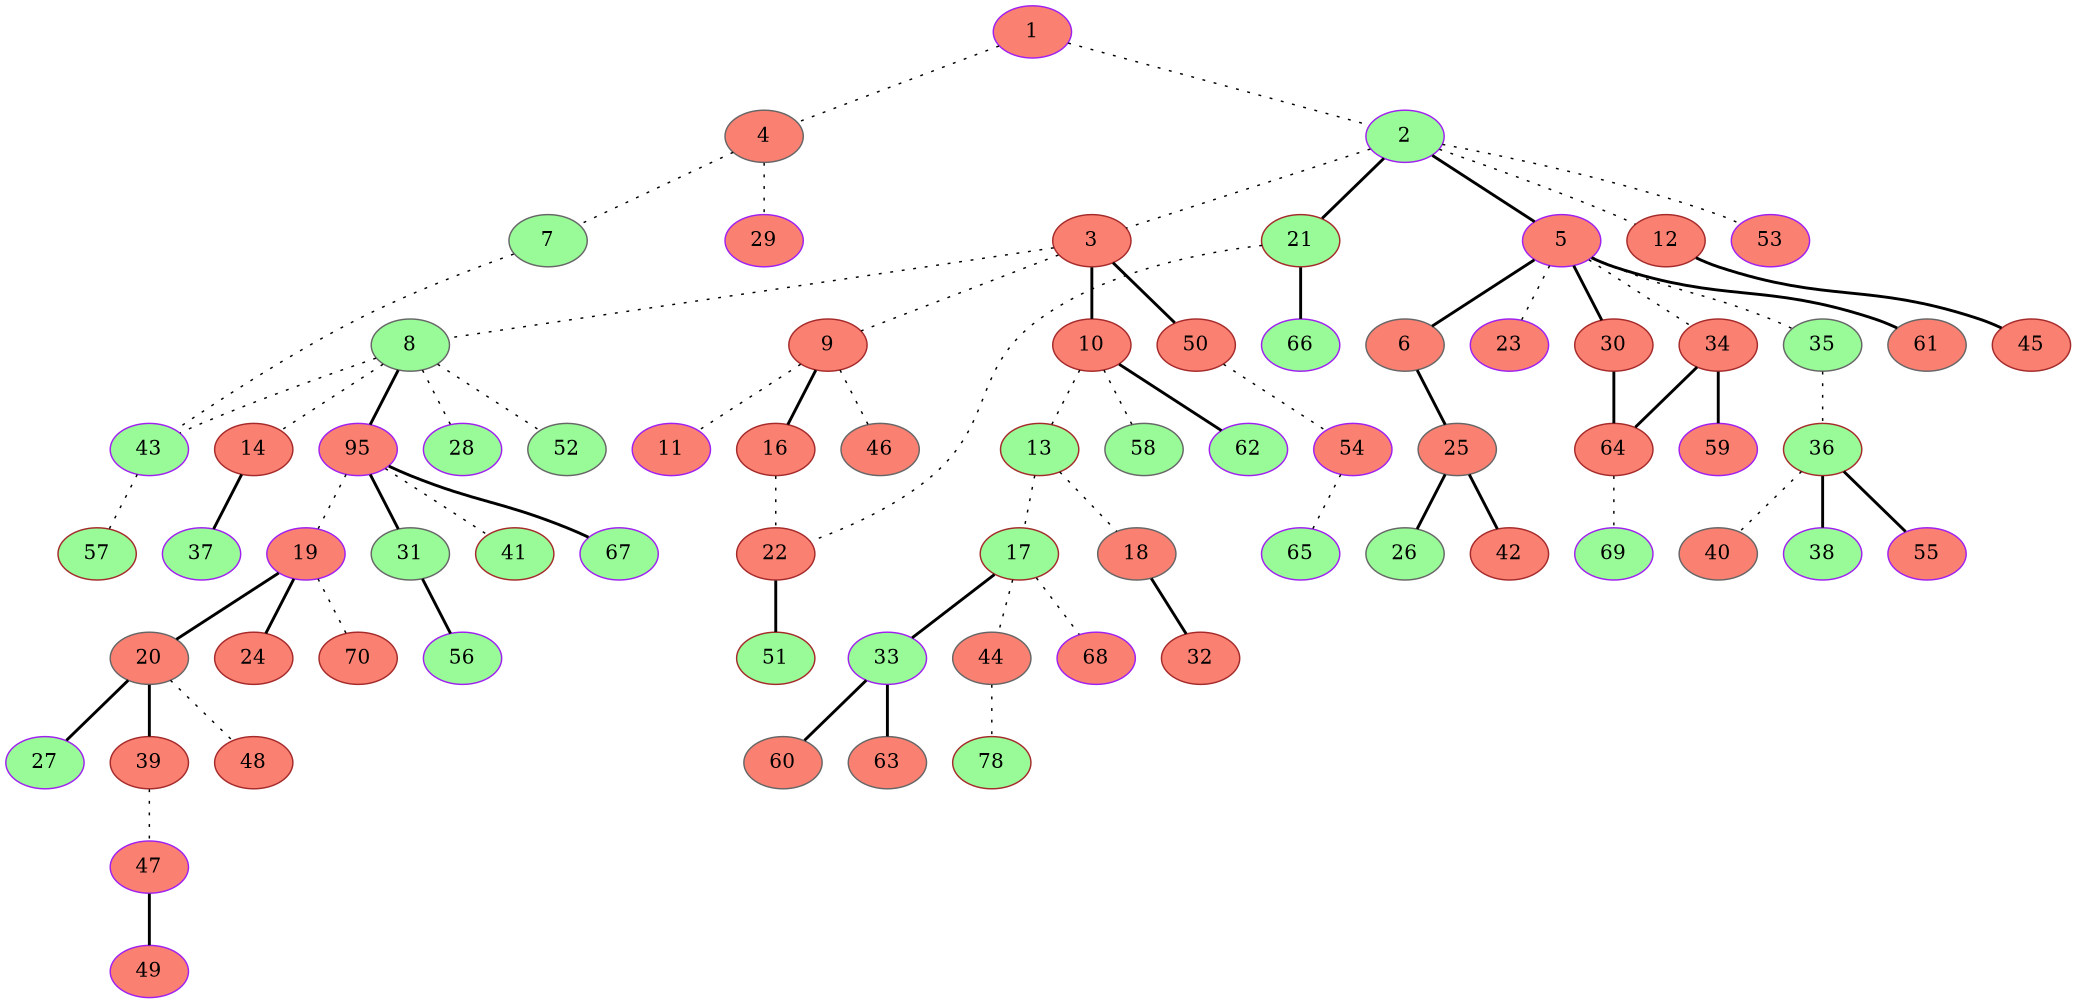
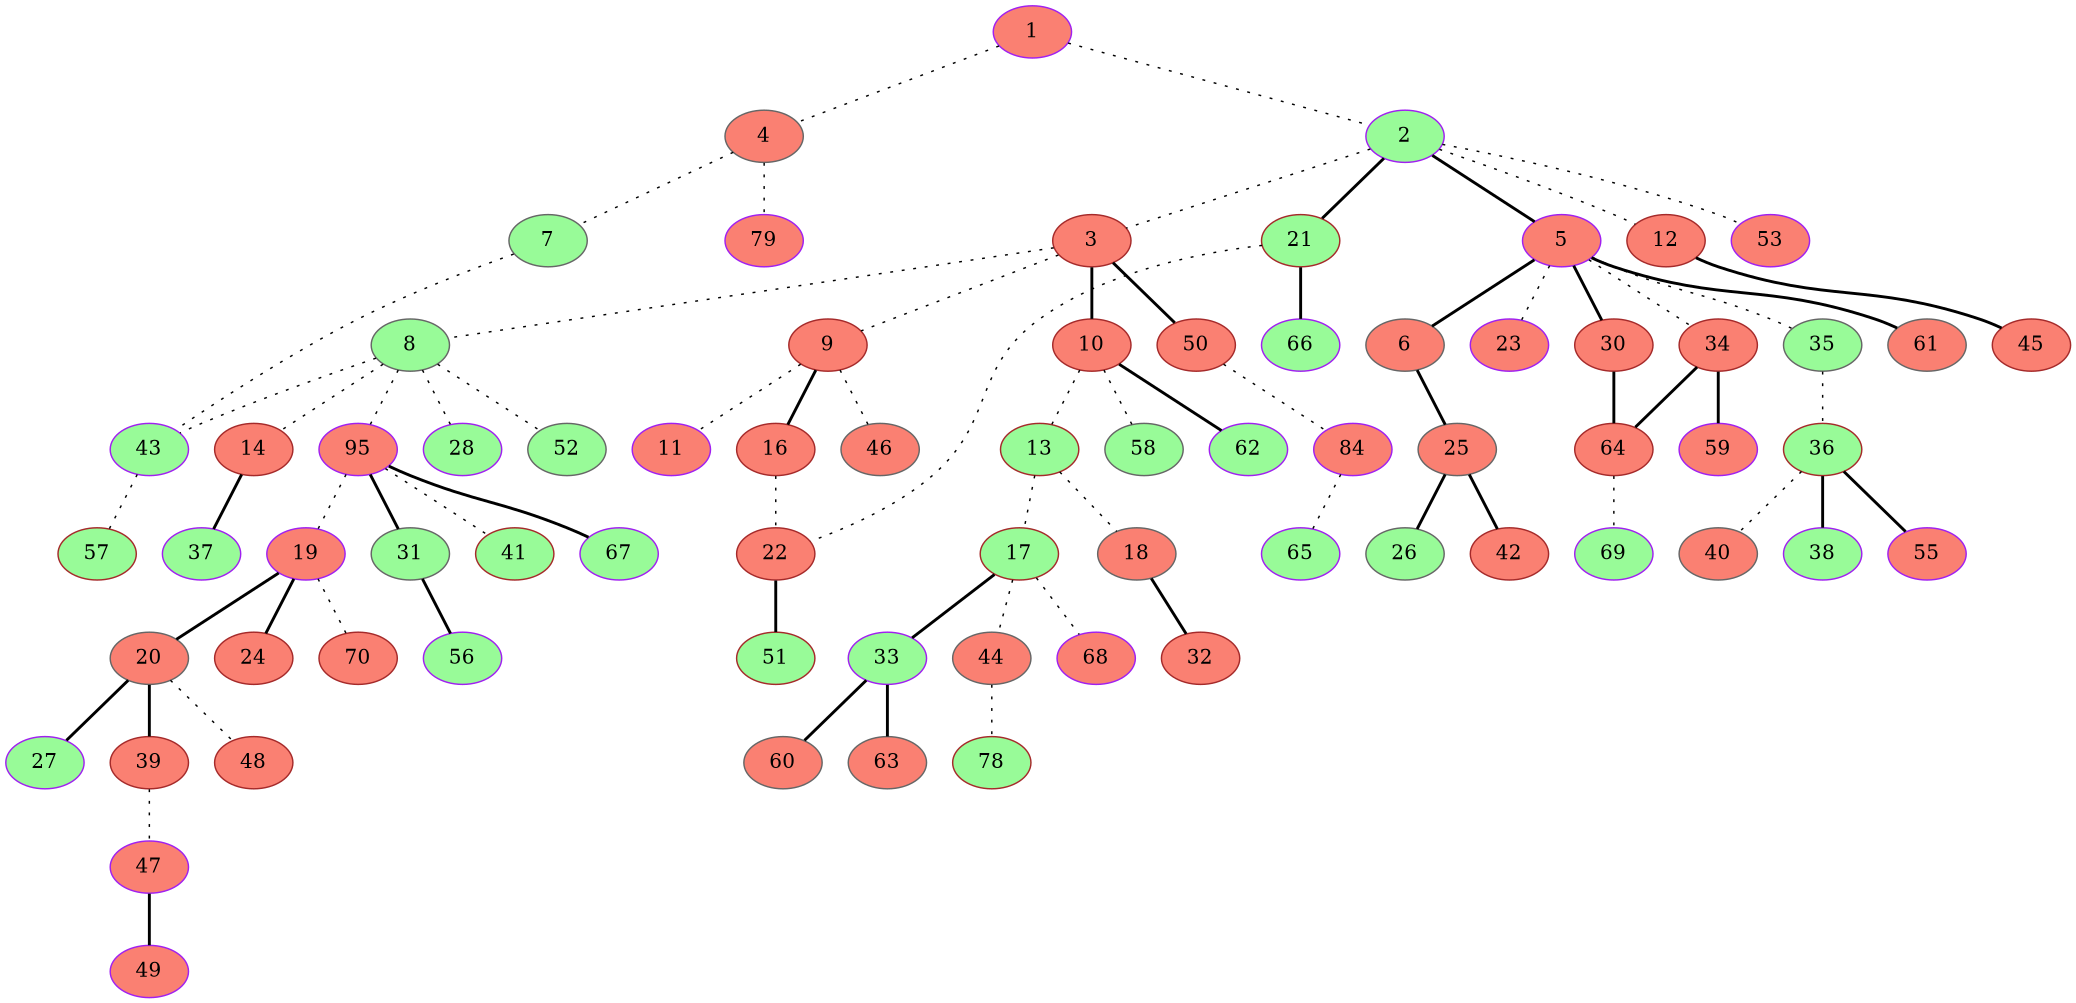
(764, 241) -> (764, 241)
(384, 397) -> (384, 397)
(1353, 450) -> (1353, 450)
